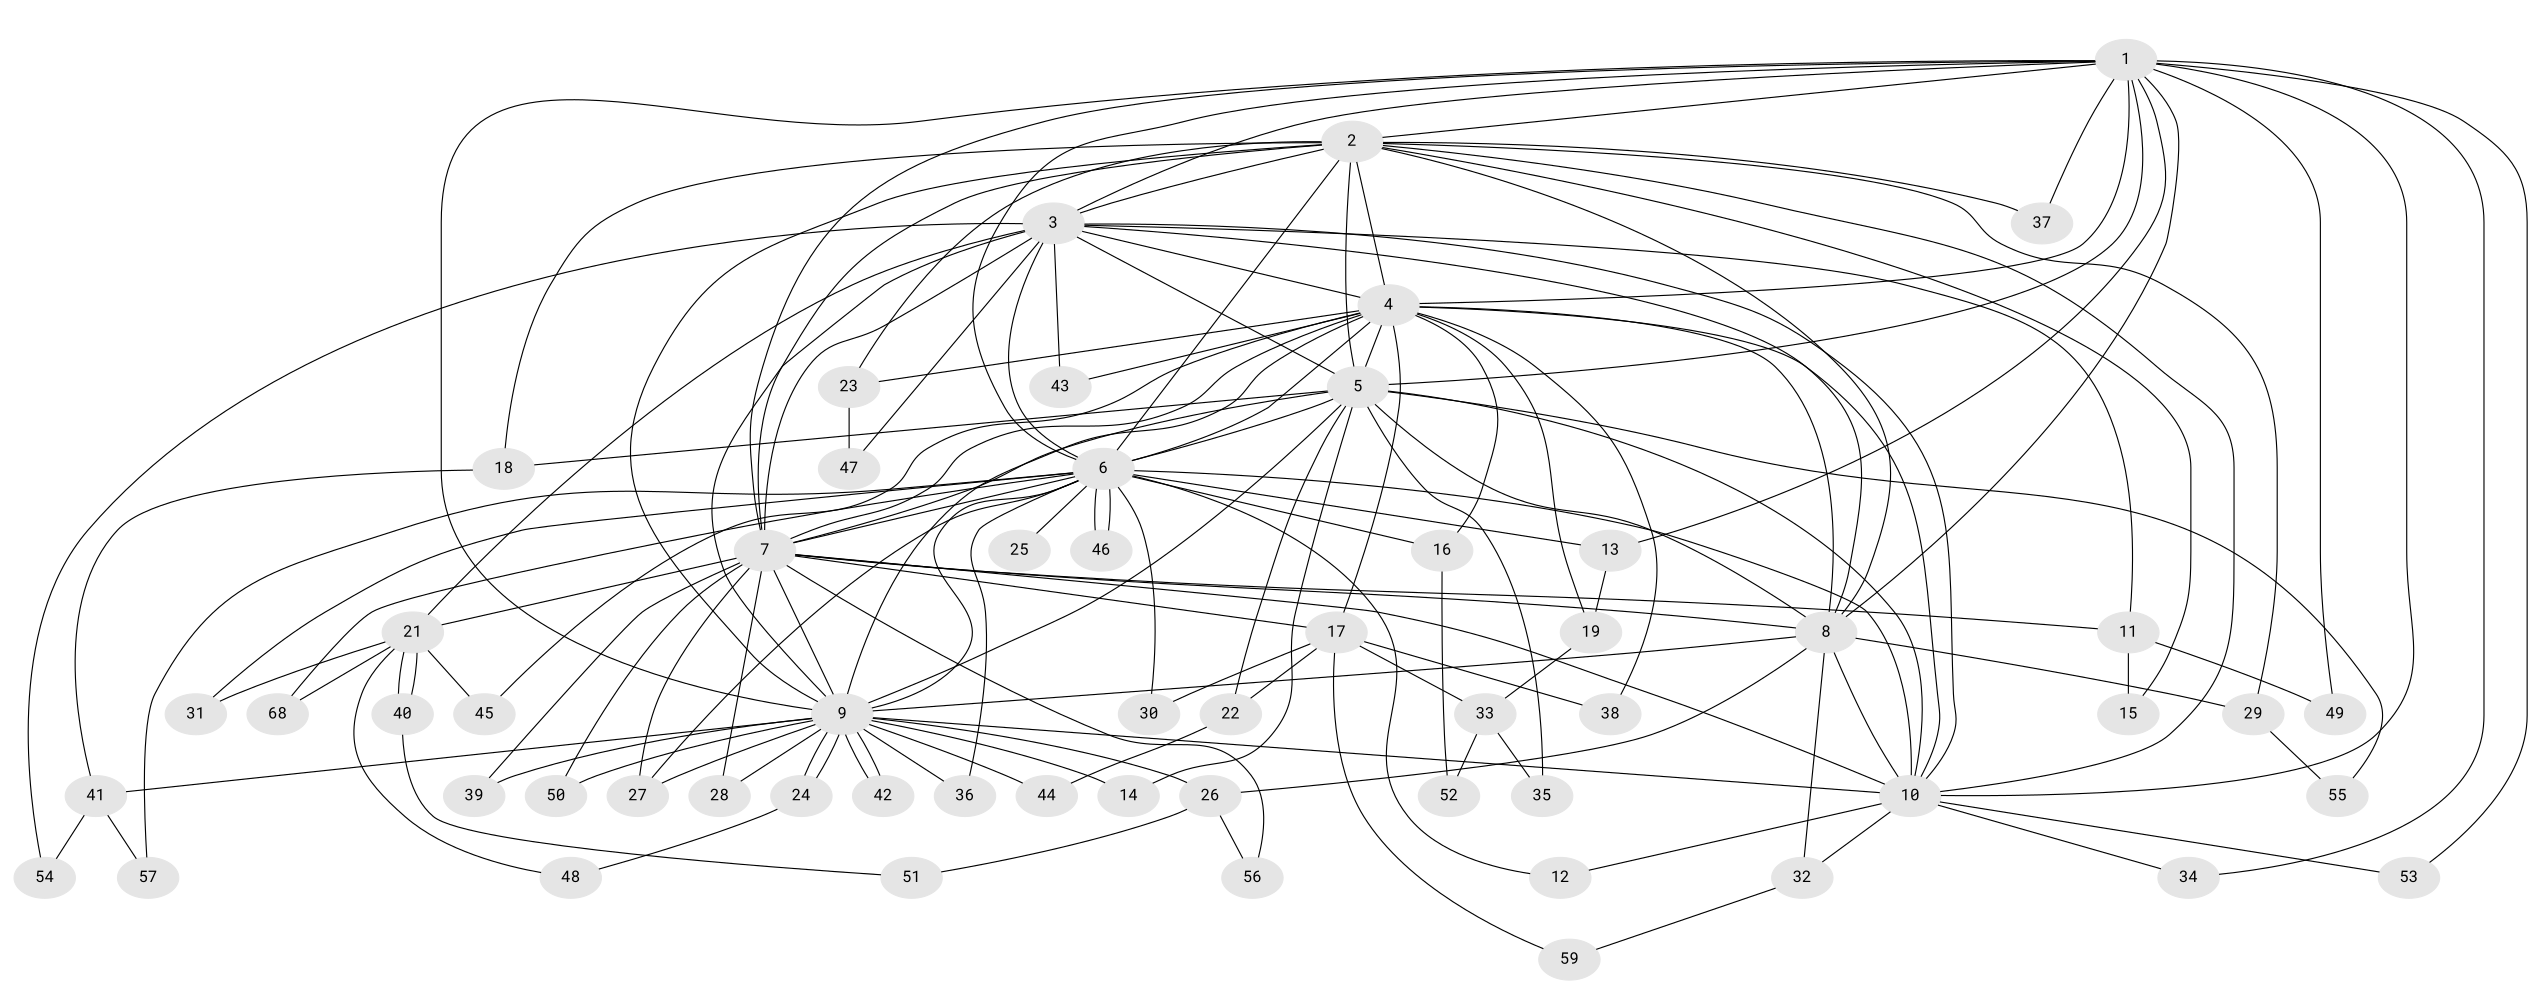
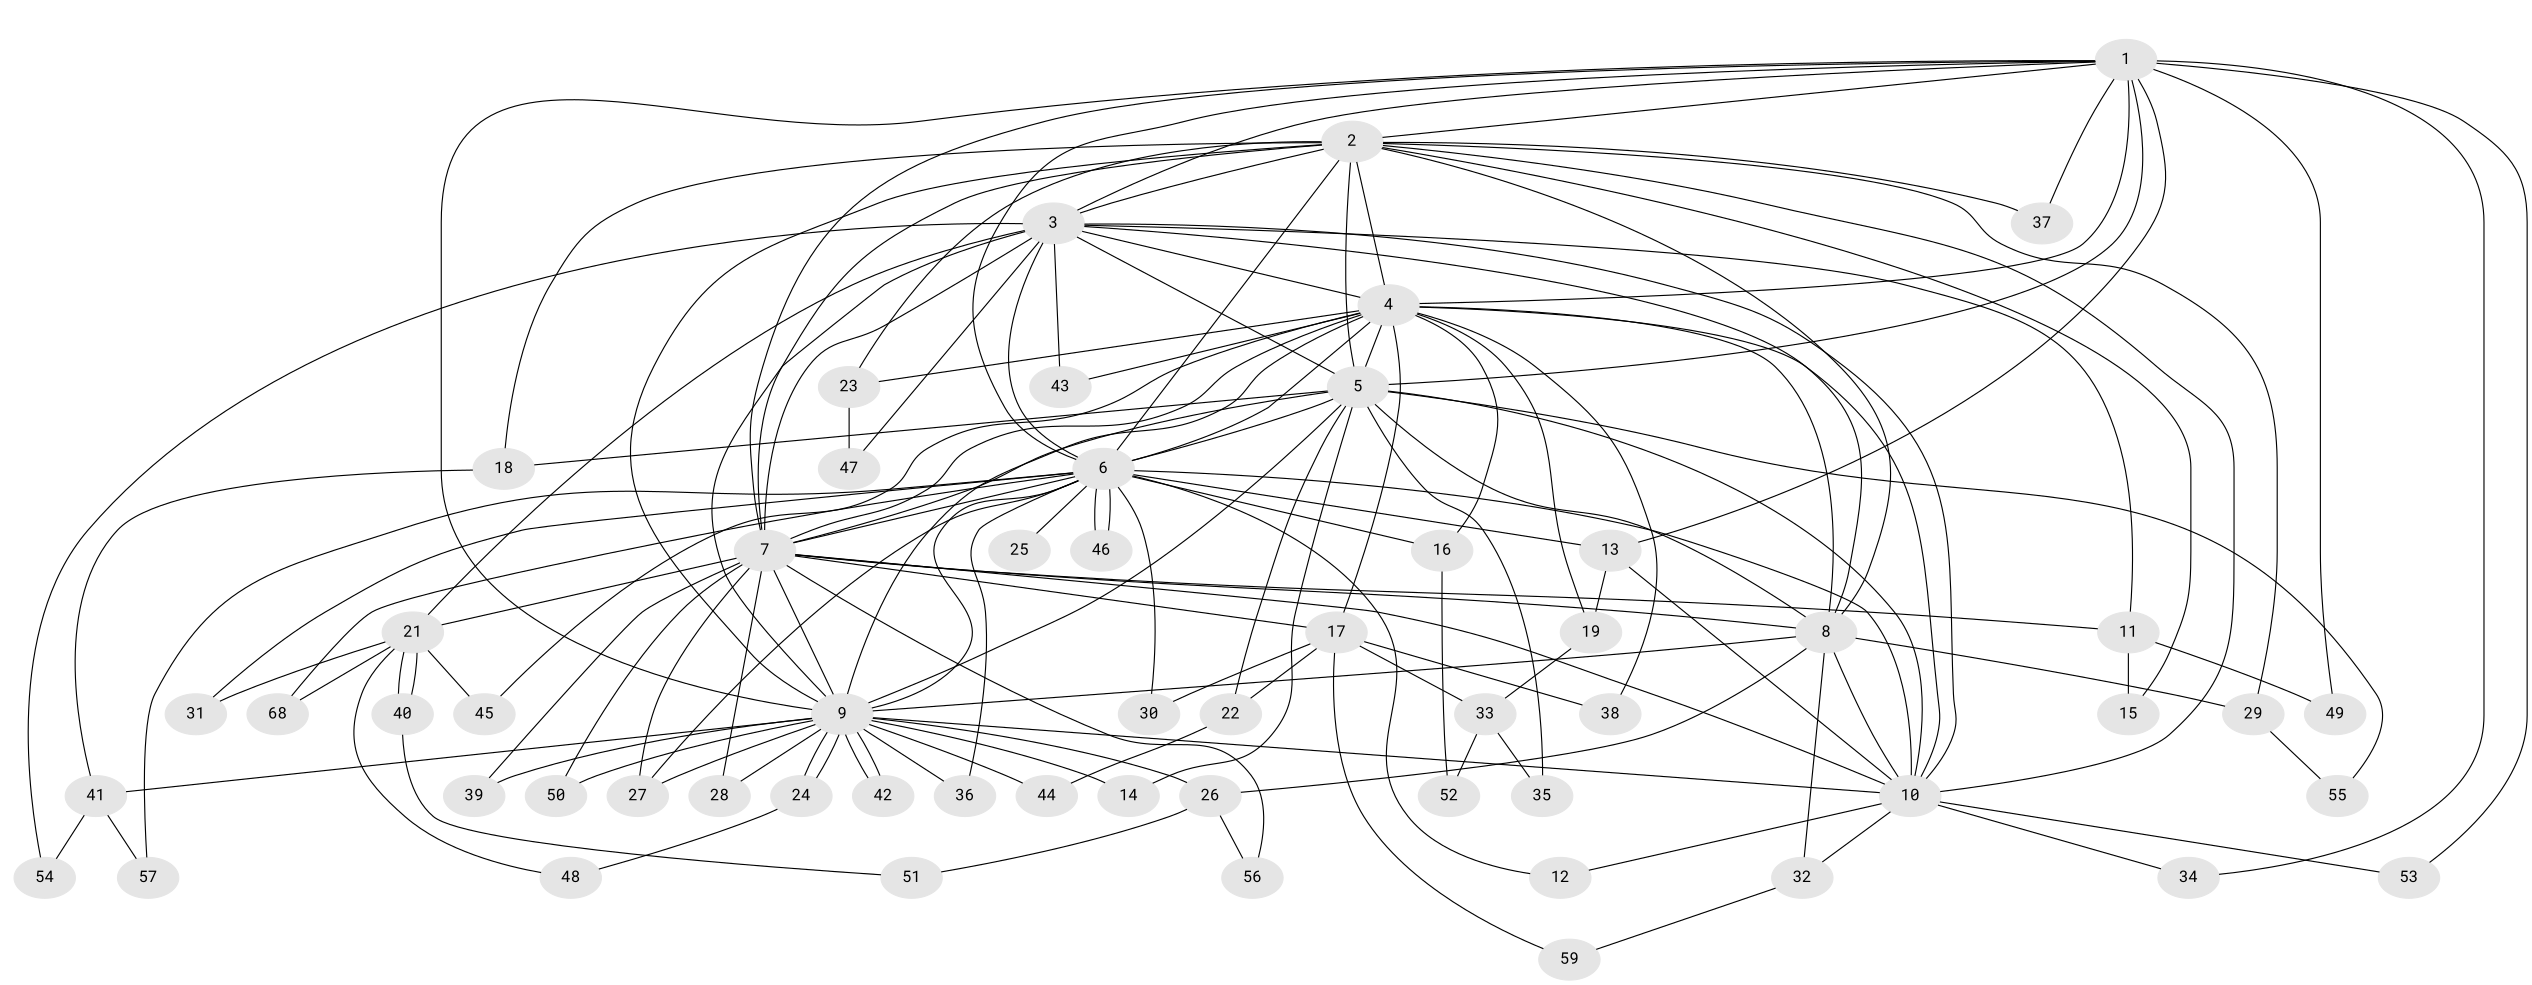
(2095, 367) -> none
(2407, 546) -> (1754, 668)
